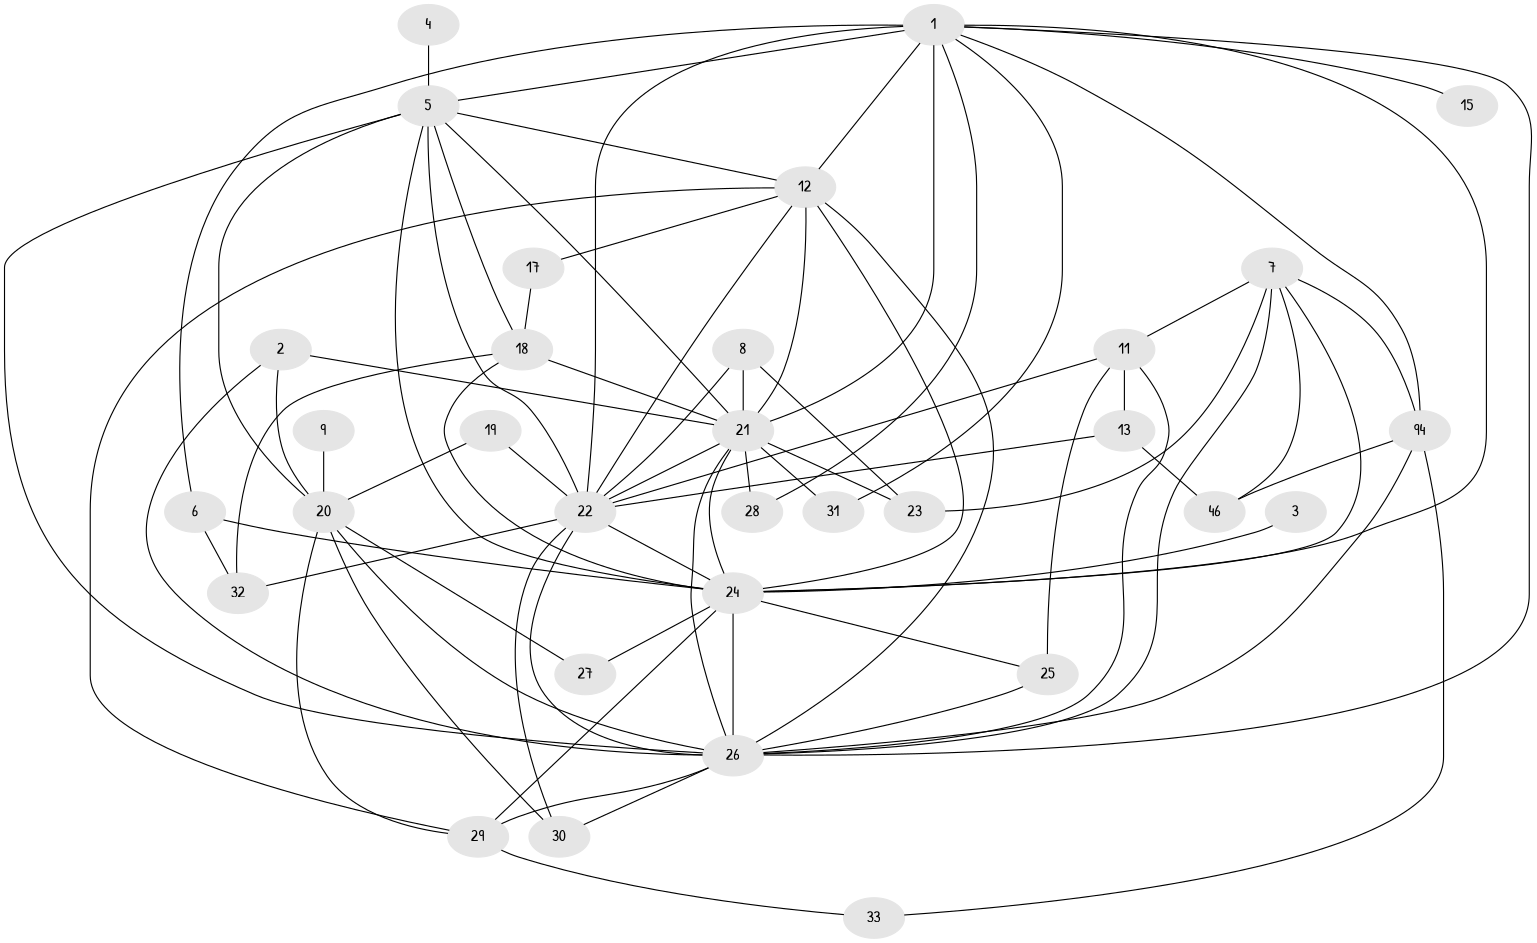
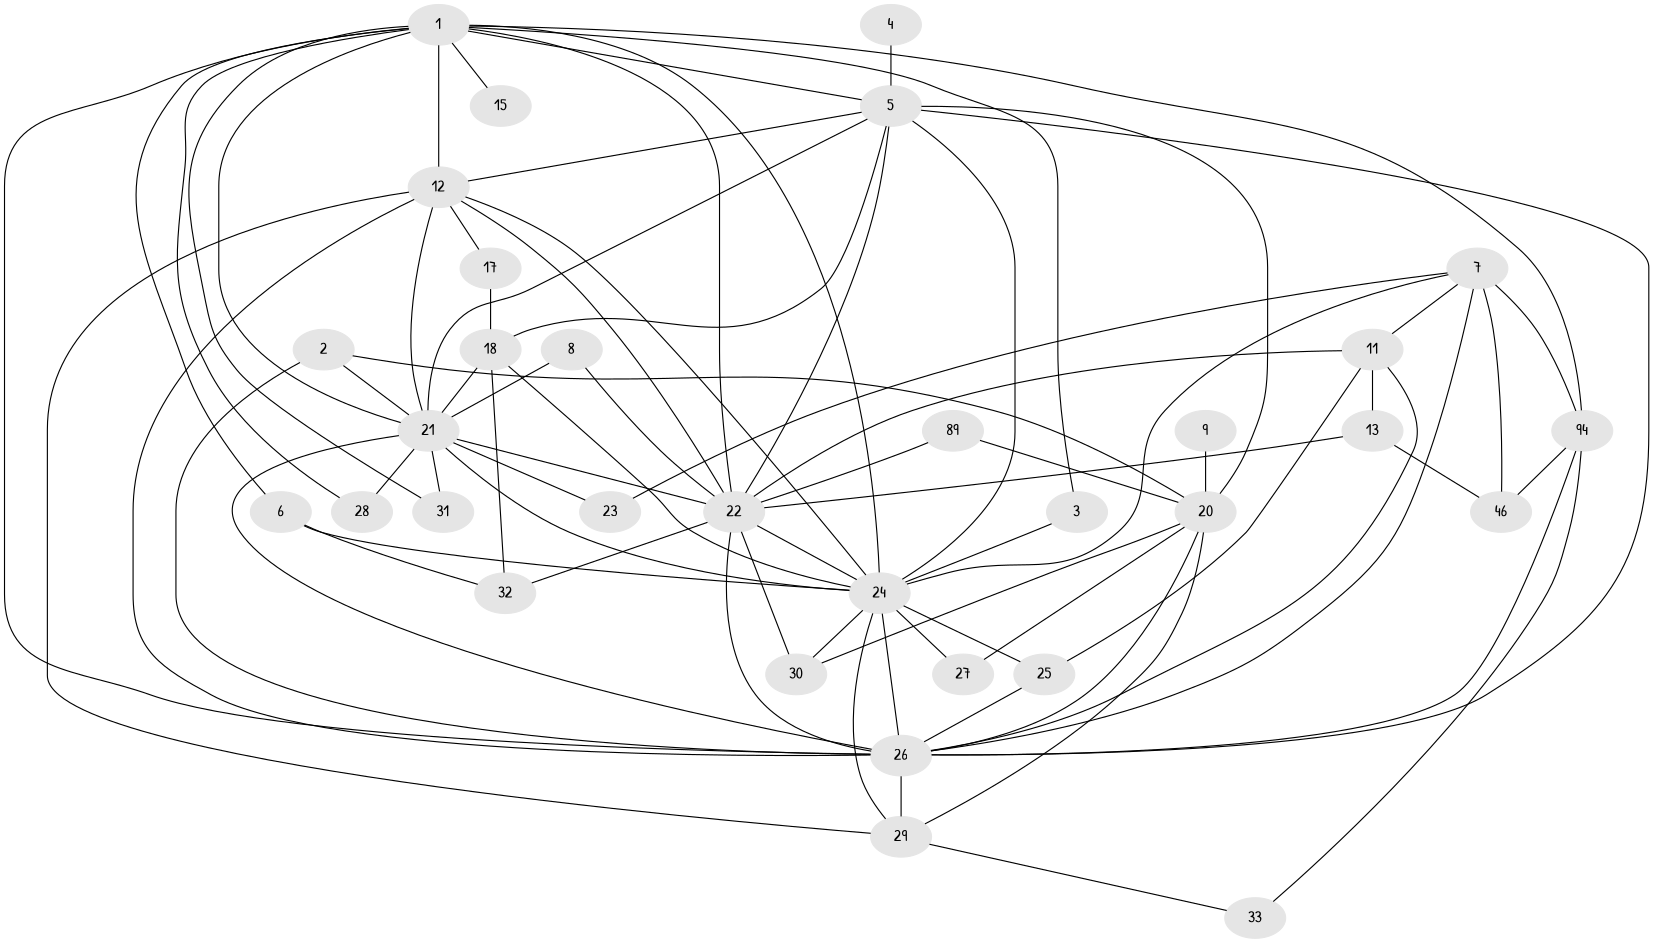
none -> (938, 88)
(491, 431) -> (953, 431)
(829, 431) -> none
(646, 796) -> (838, 634)
